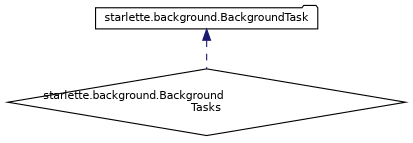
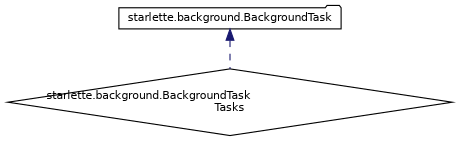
(207, 102) -> (230, 102)
